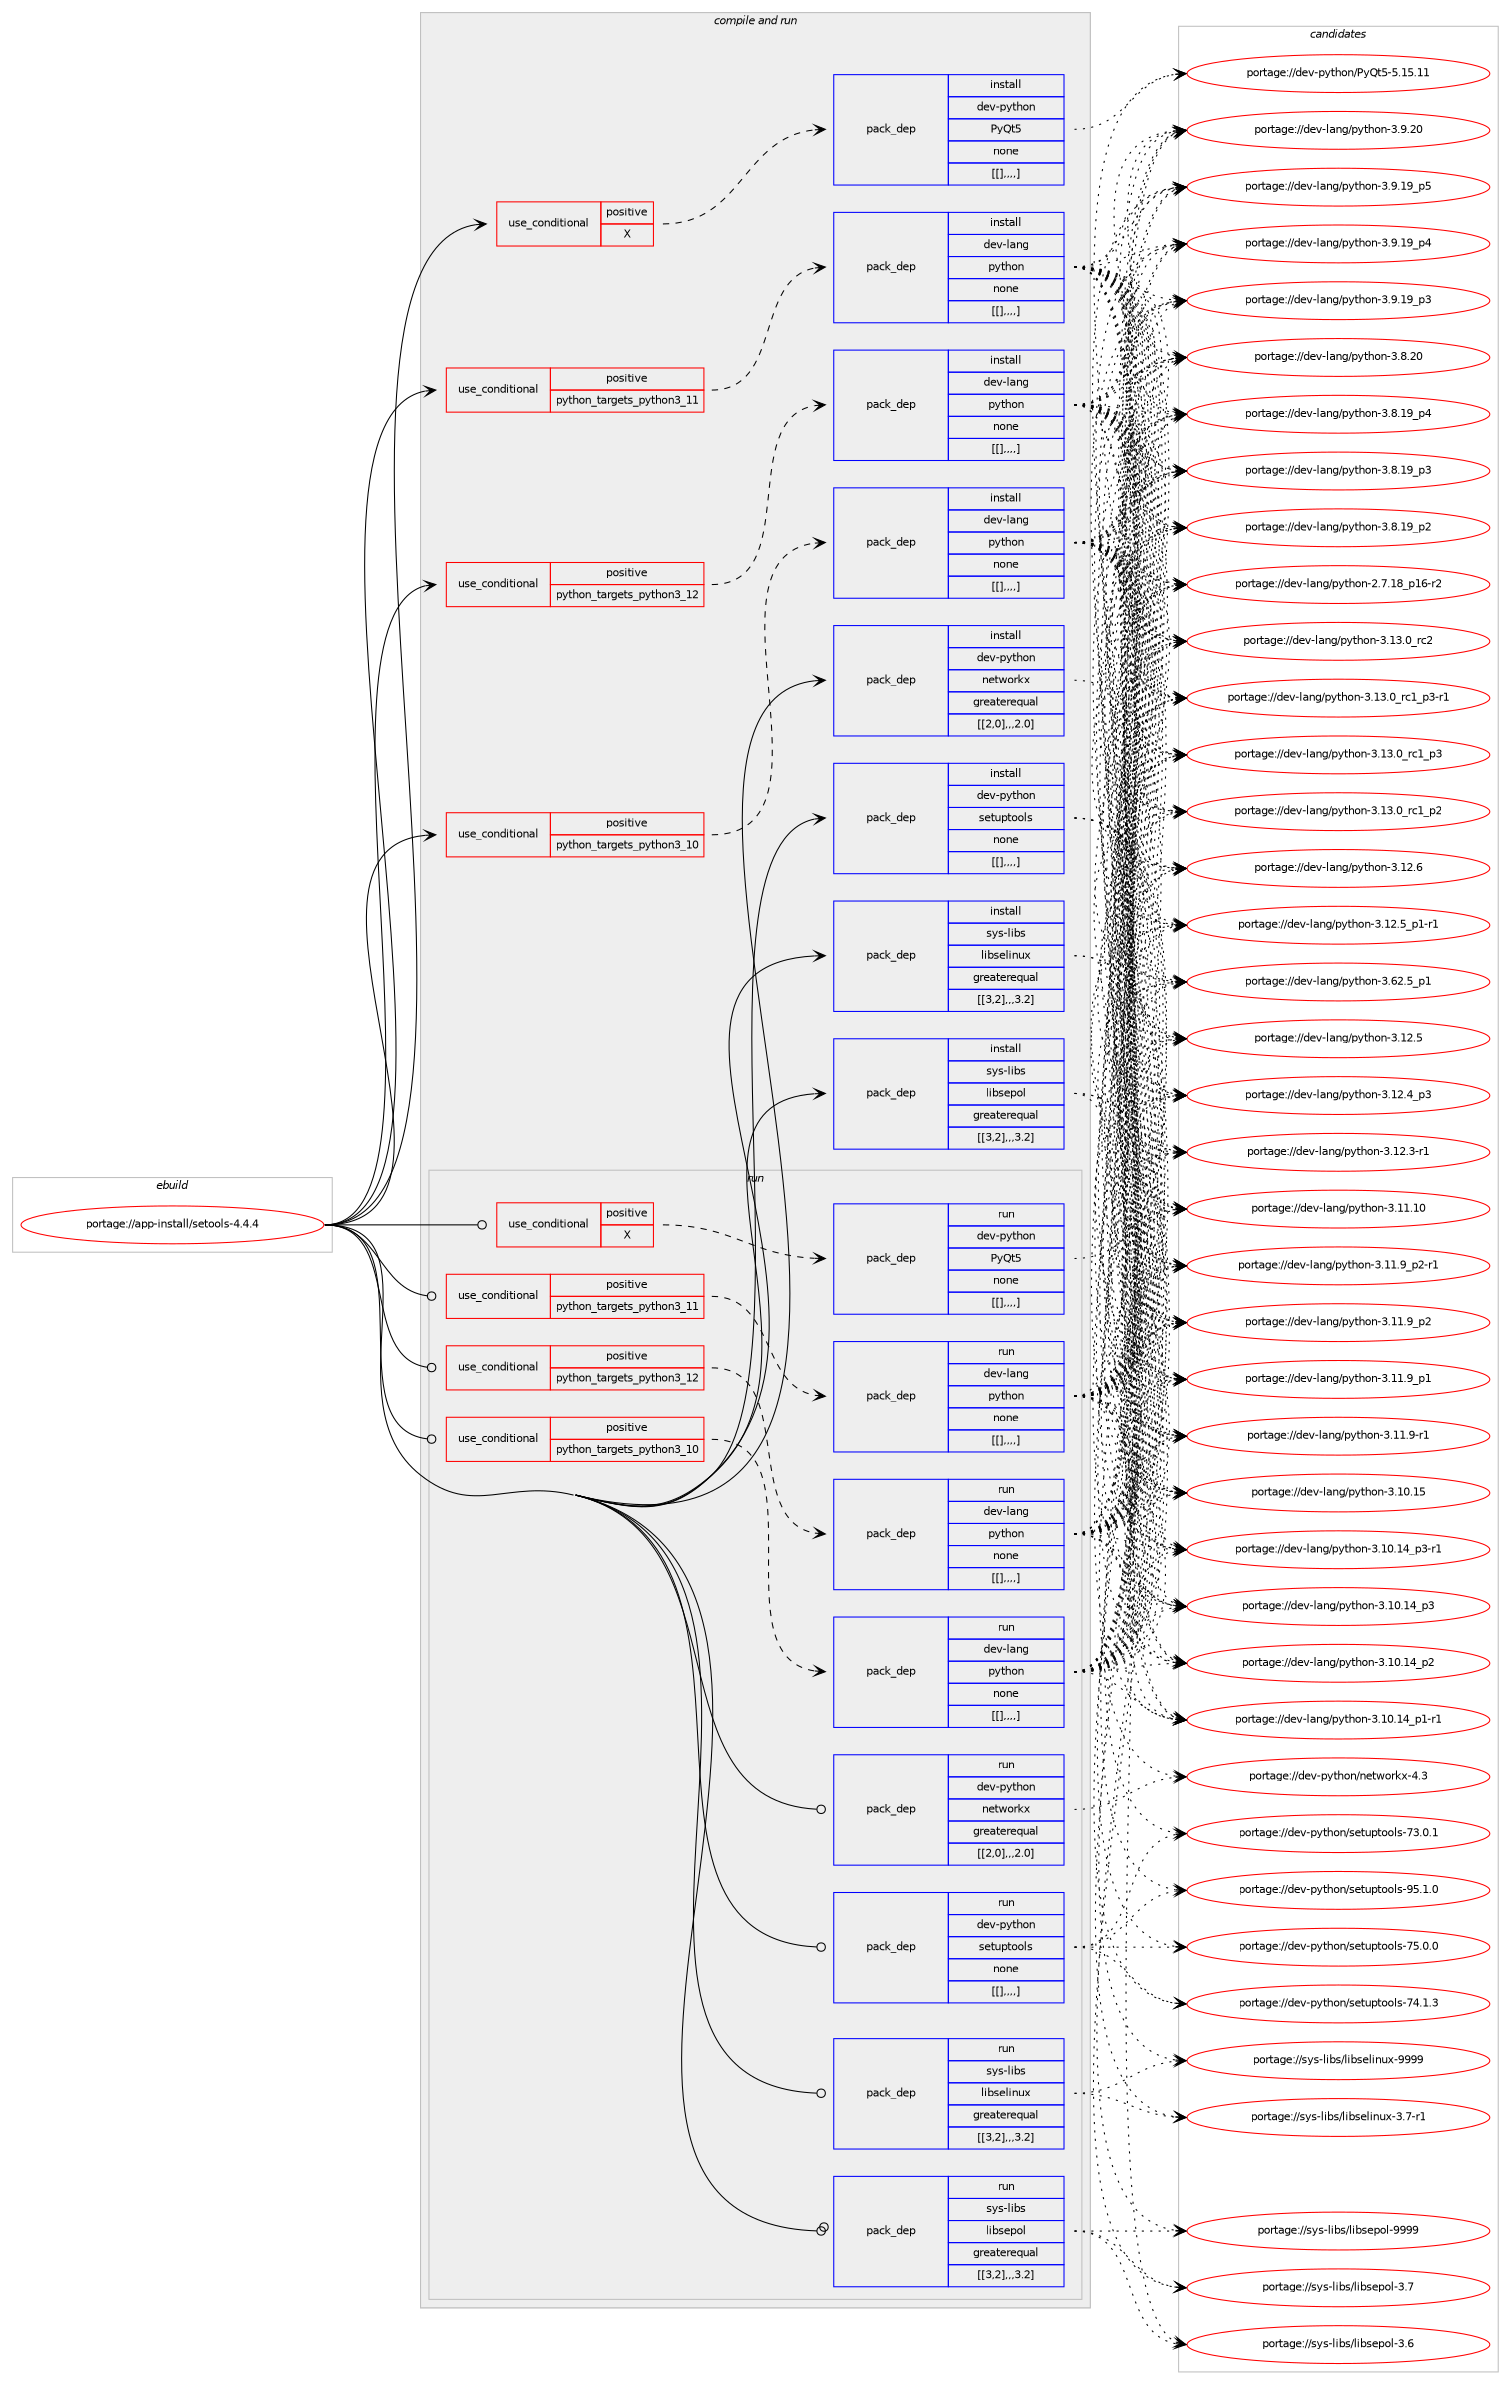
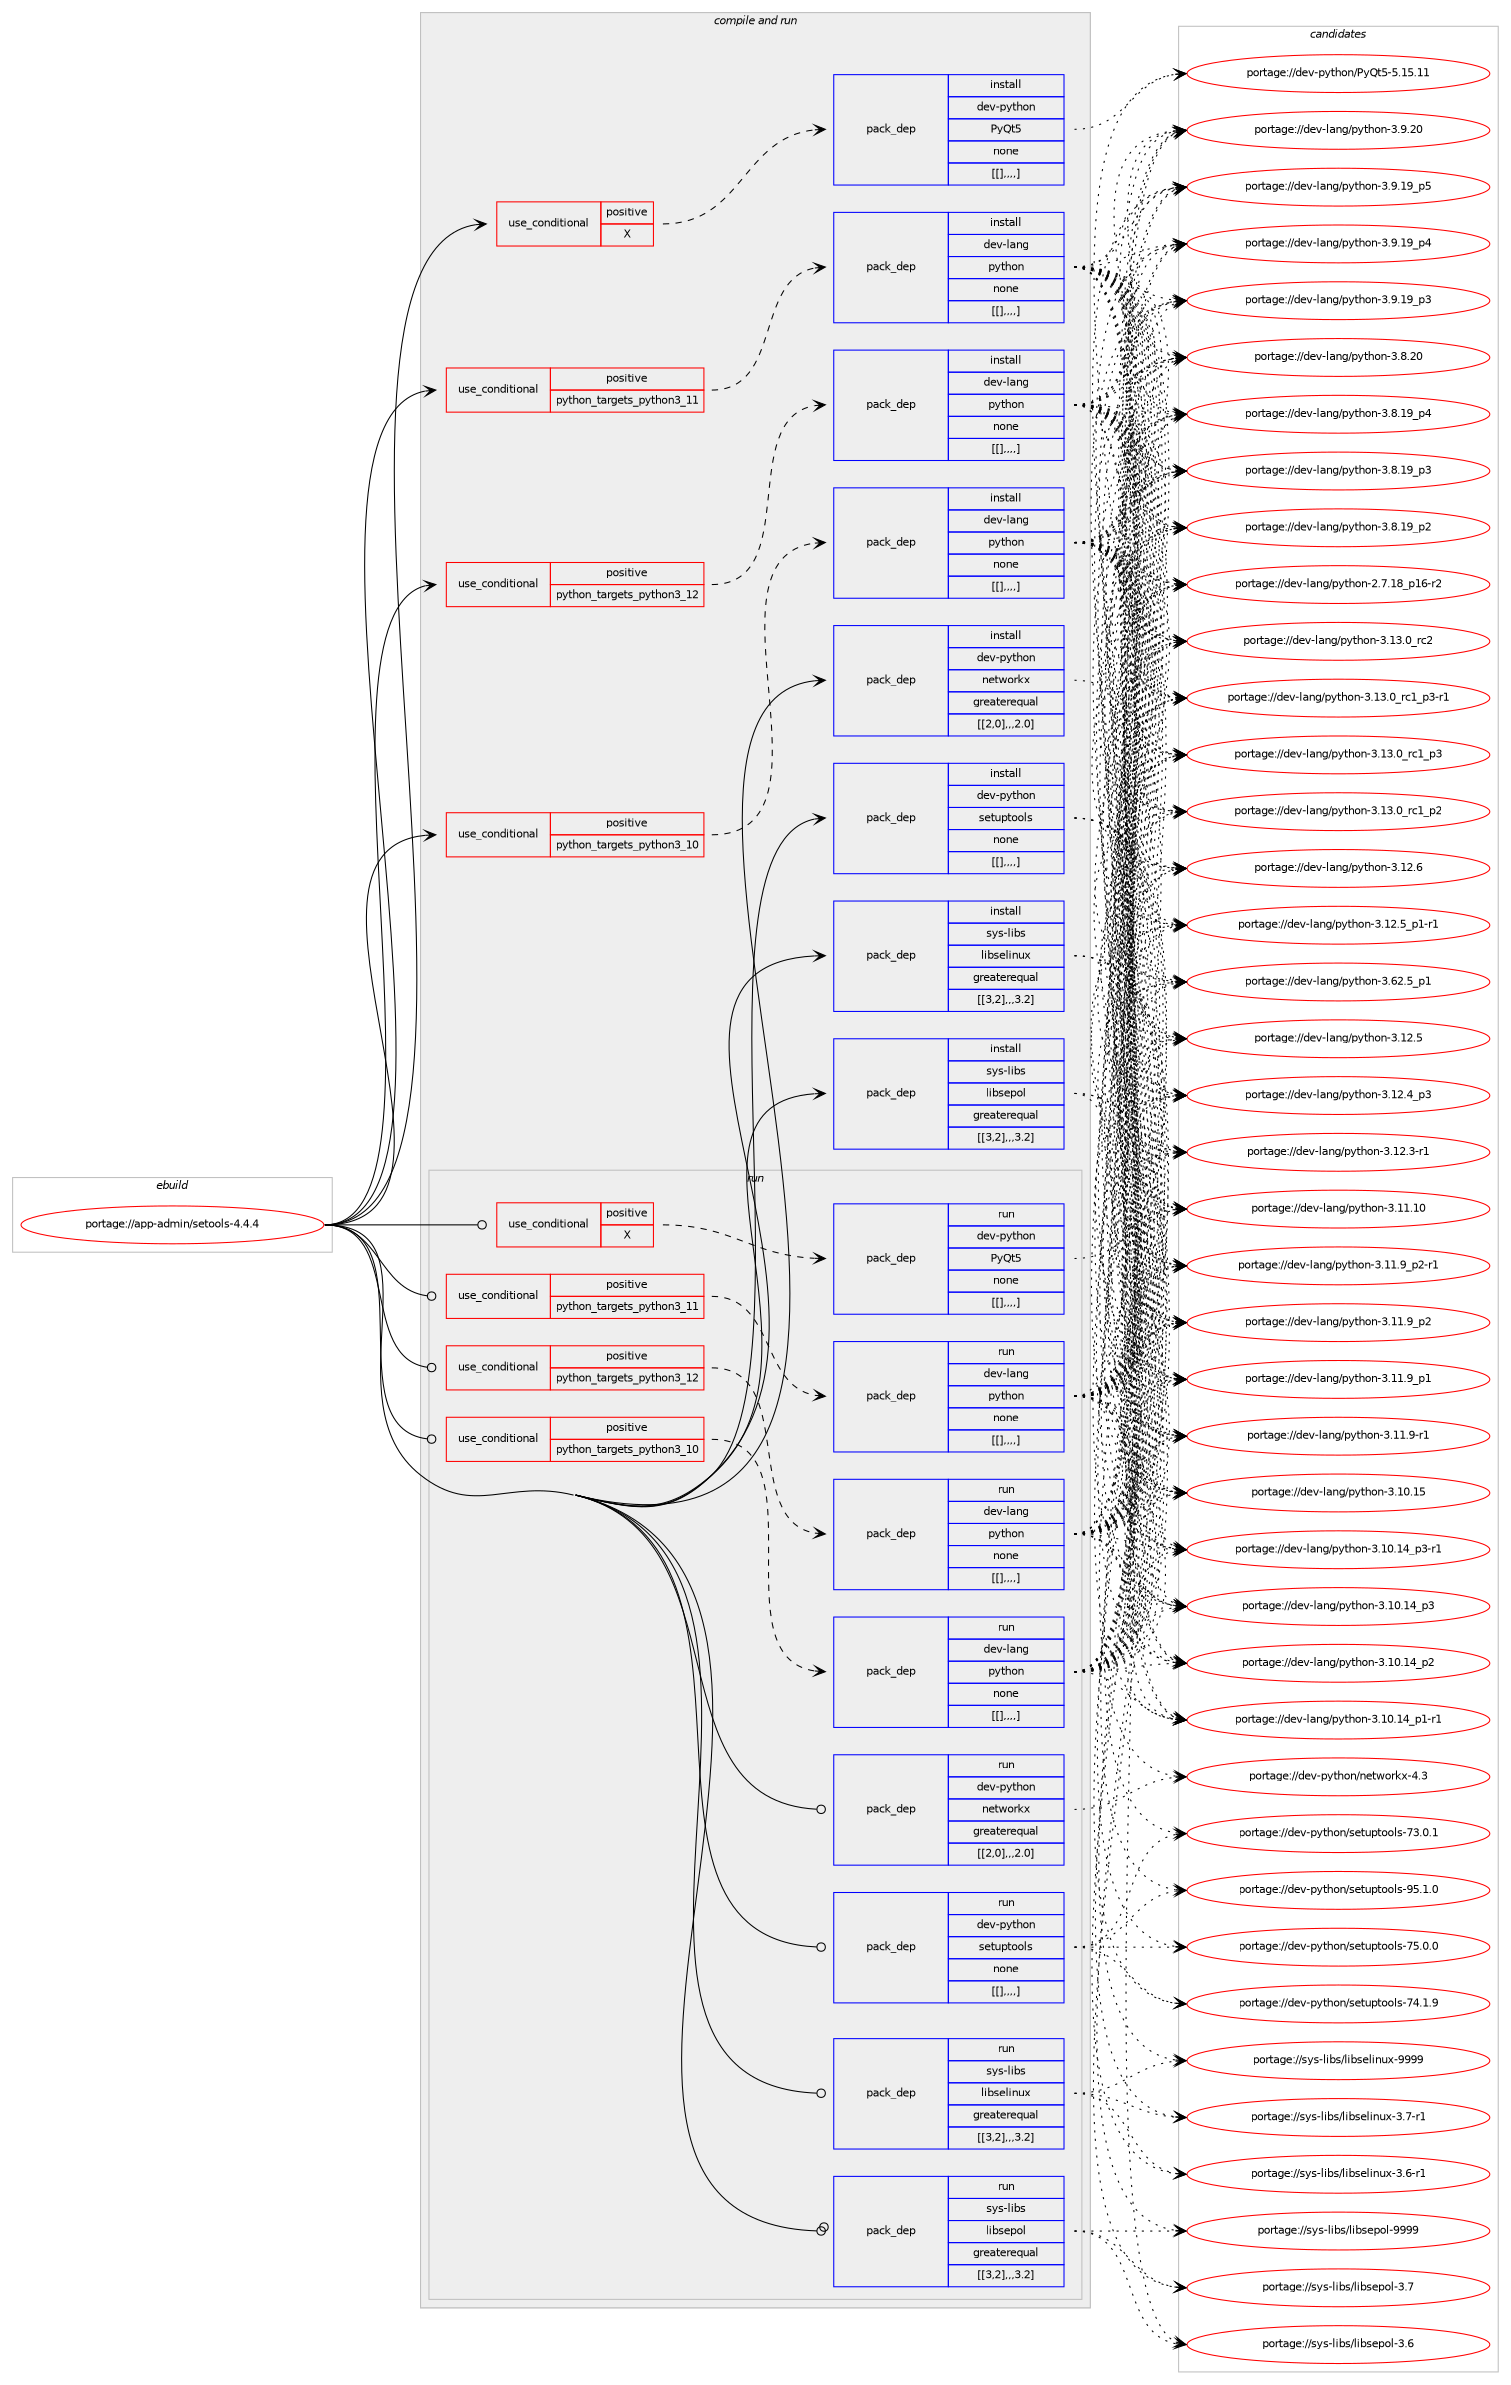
(172, 1225) -> (172, 1225)
(1338, 2004) -> (1338, 2004)
none -> (1338, 2174)
